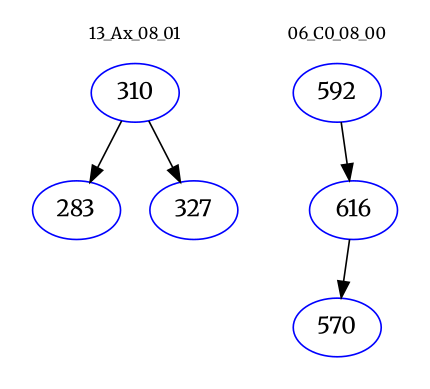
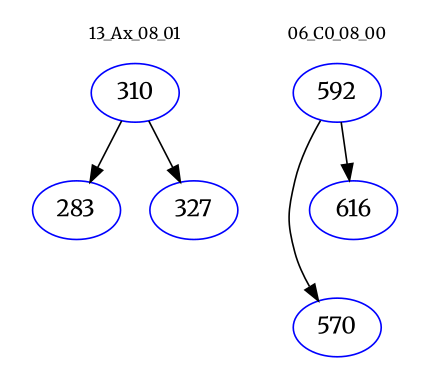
(347, 260) -> (290, 202)
